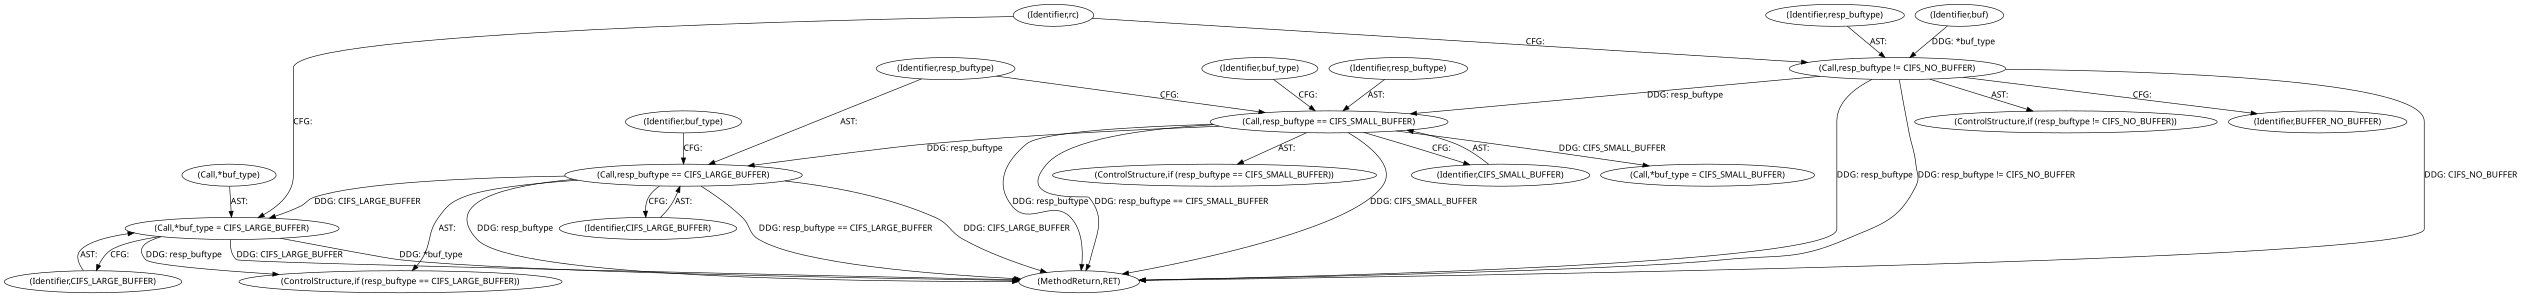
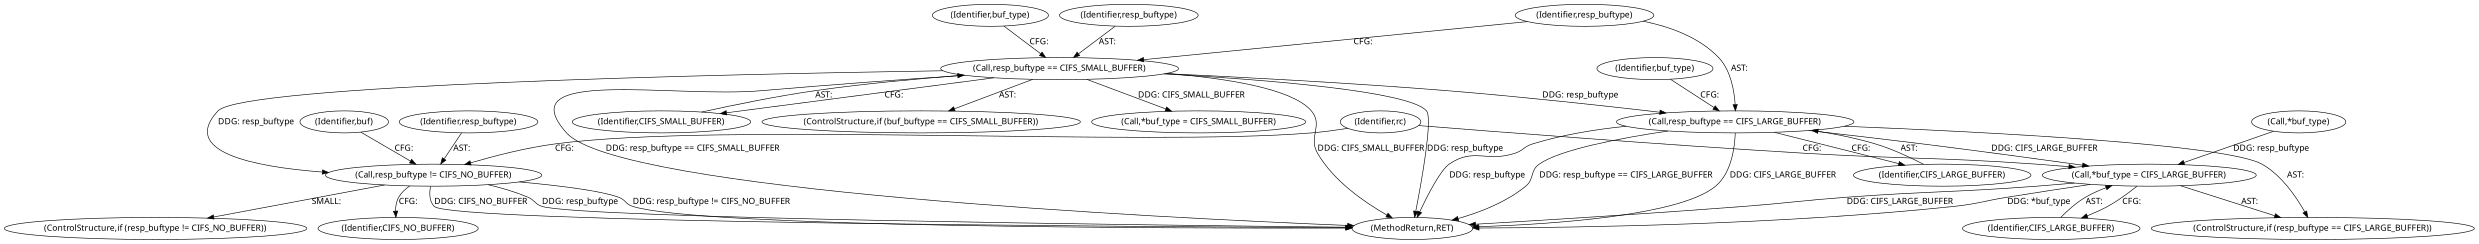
(1964, 42) -> (405, 149)
(1618, 95) -> (503, 82)
(2001, 95) -> (328, 202)
(2318, 122) -> (398, 228)
(1215, 175) -> (921, 122)
(241, 202) -> (2271, 149)
(184, 255) -> (2251, 202)
